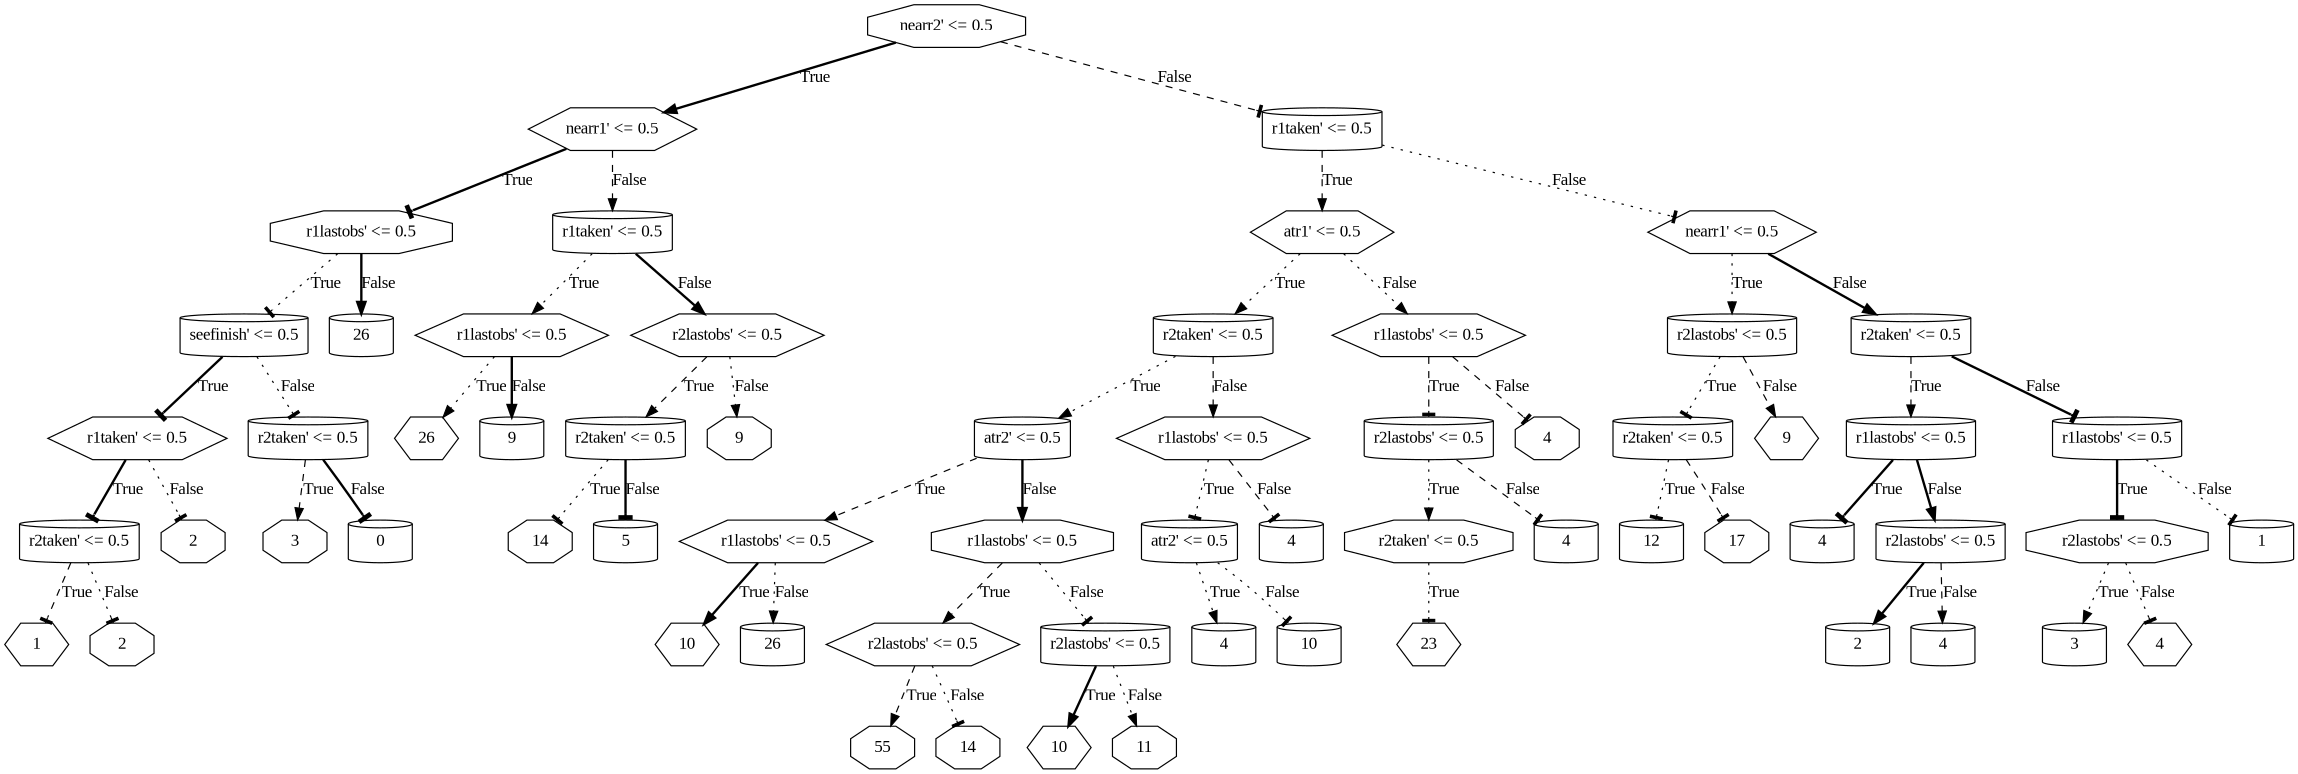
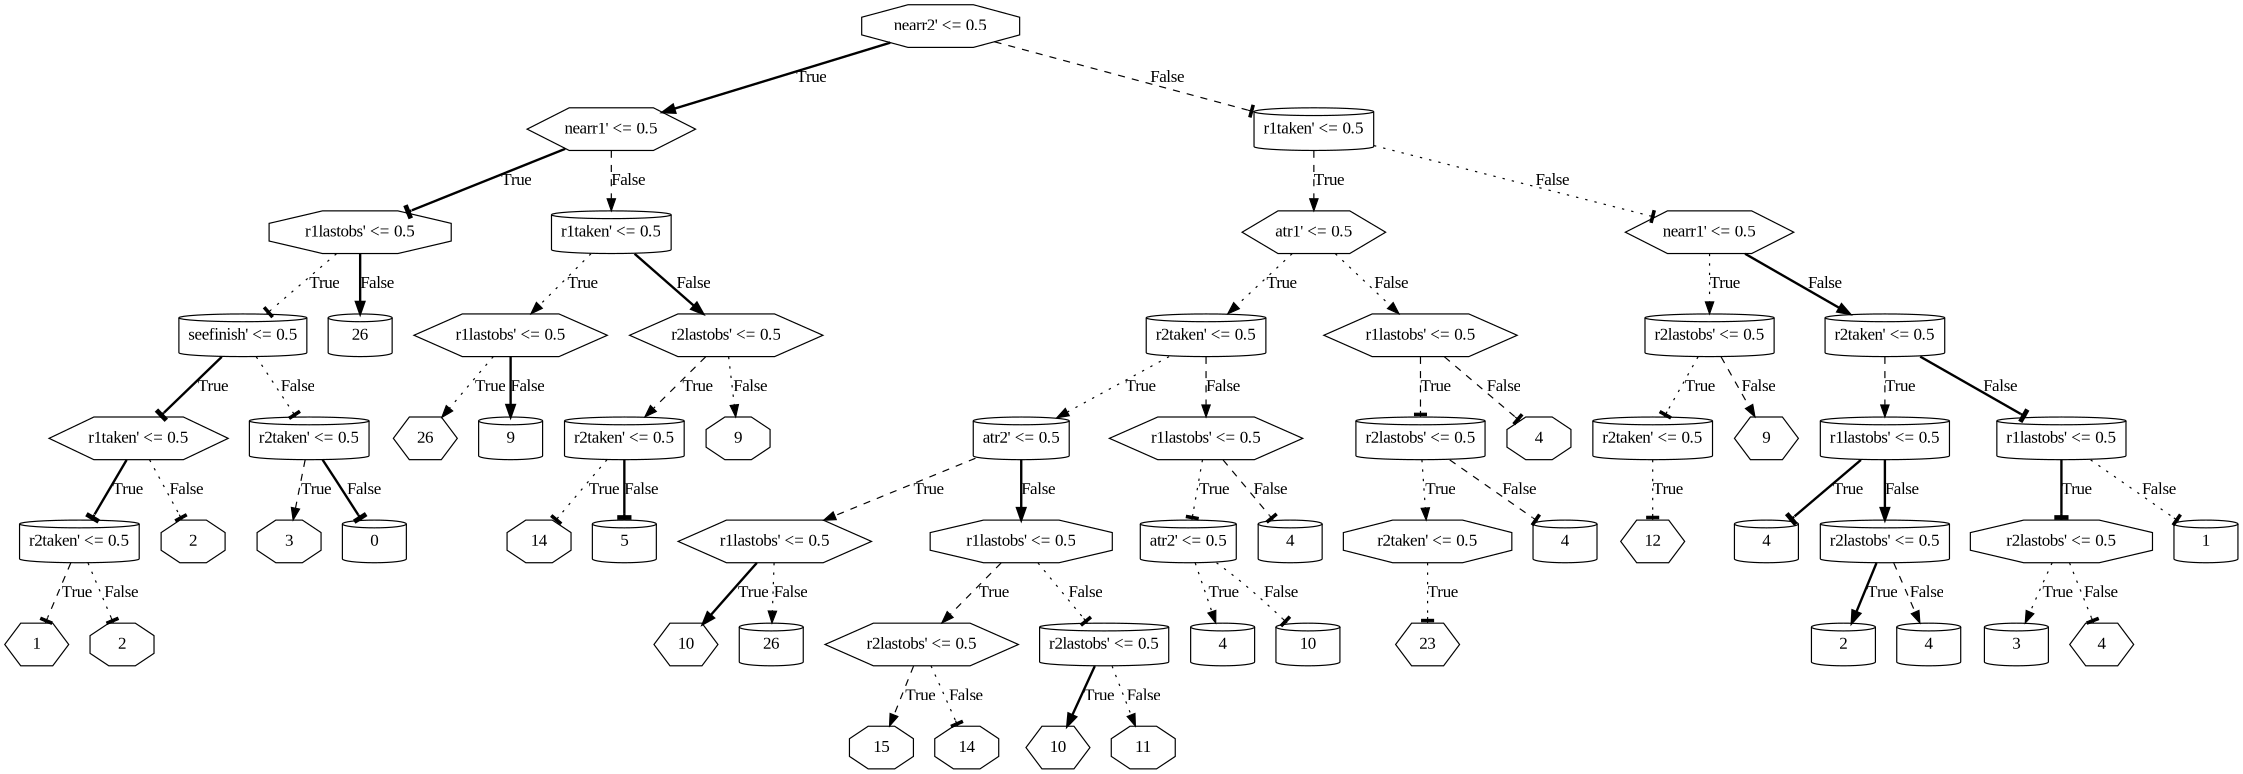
(1652, 541) -> (1653, 541)
(1737, 541) -> none
(883, 748) -> (881, 748)
